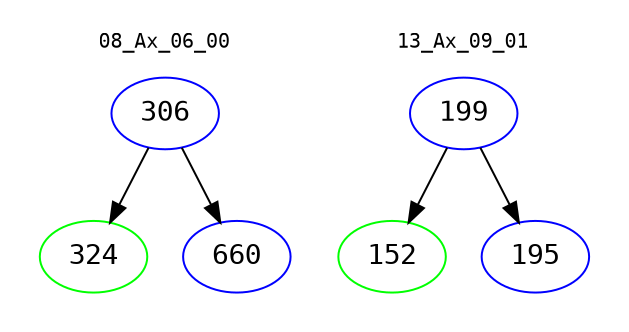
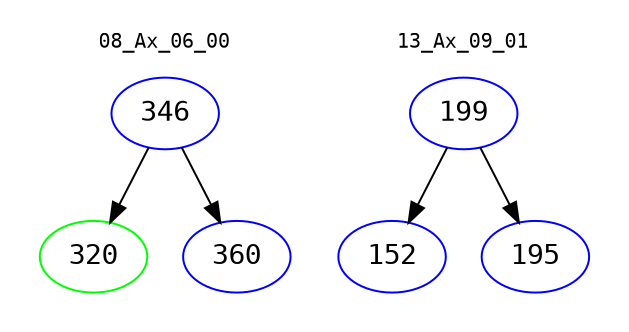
(165, 113) -> (165, 113)
(94, 257) -> (94, 257)
(237, 257) -> (237, 257)
(392, 257) -> (392, 257)
